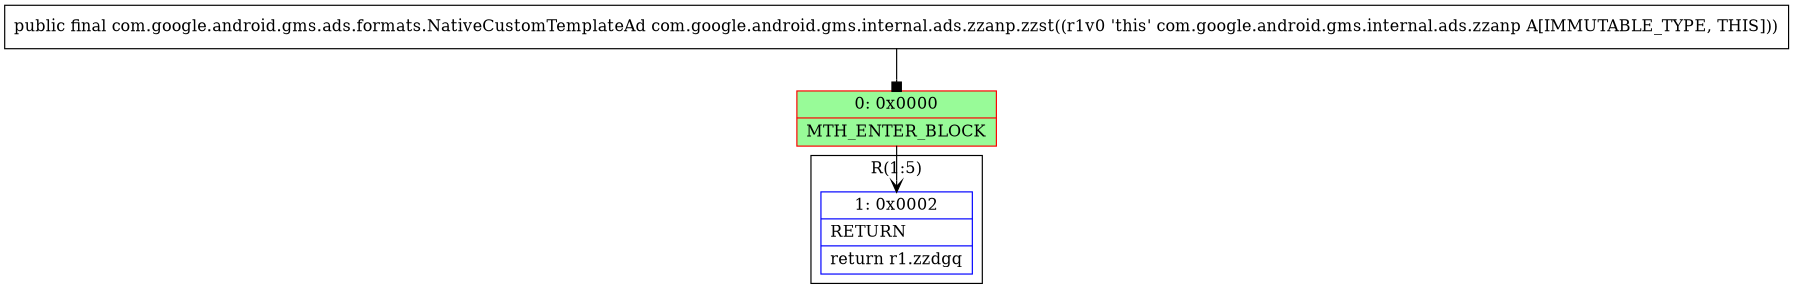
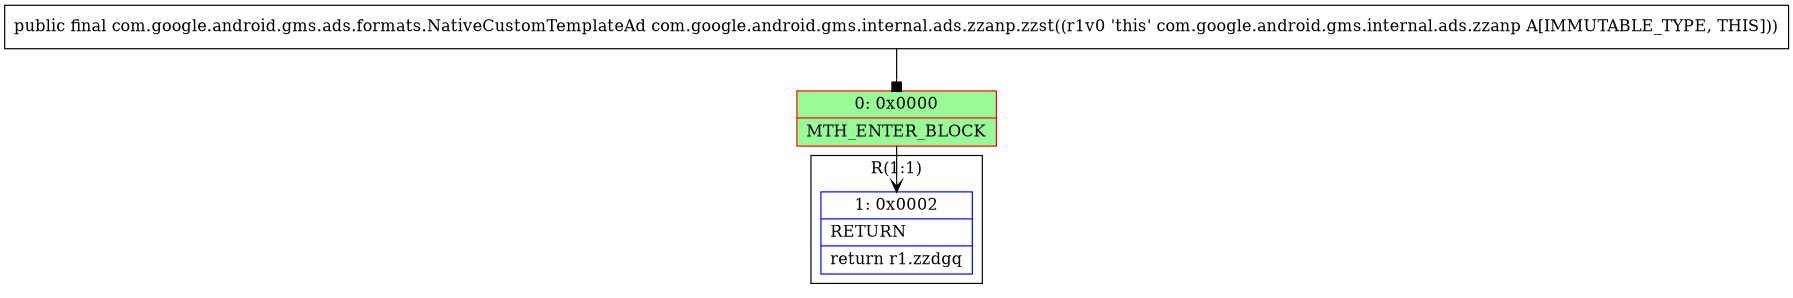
(897, 169) -> (897, 169)
